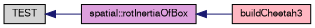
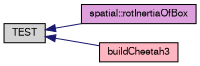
(219, 14) -> (77, 42)
